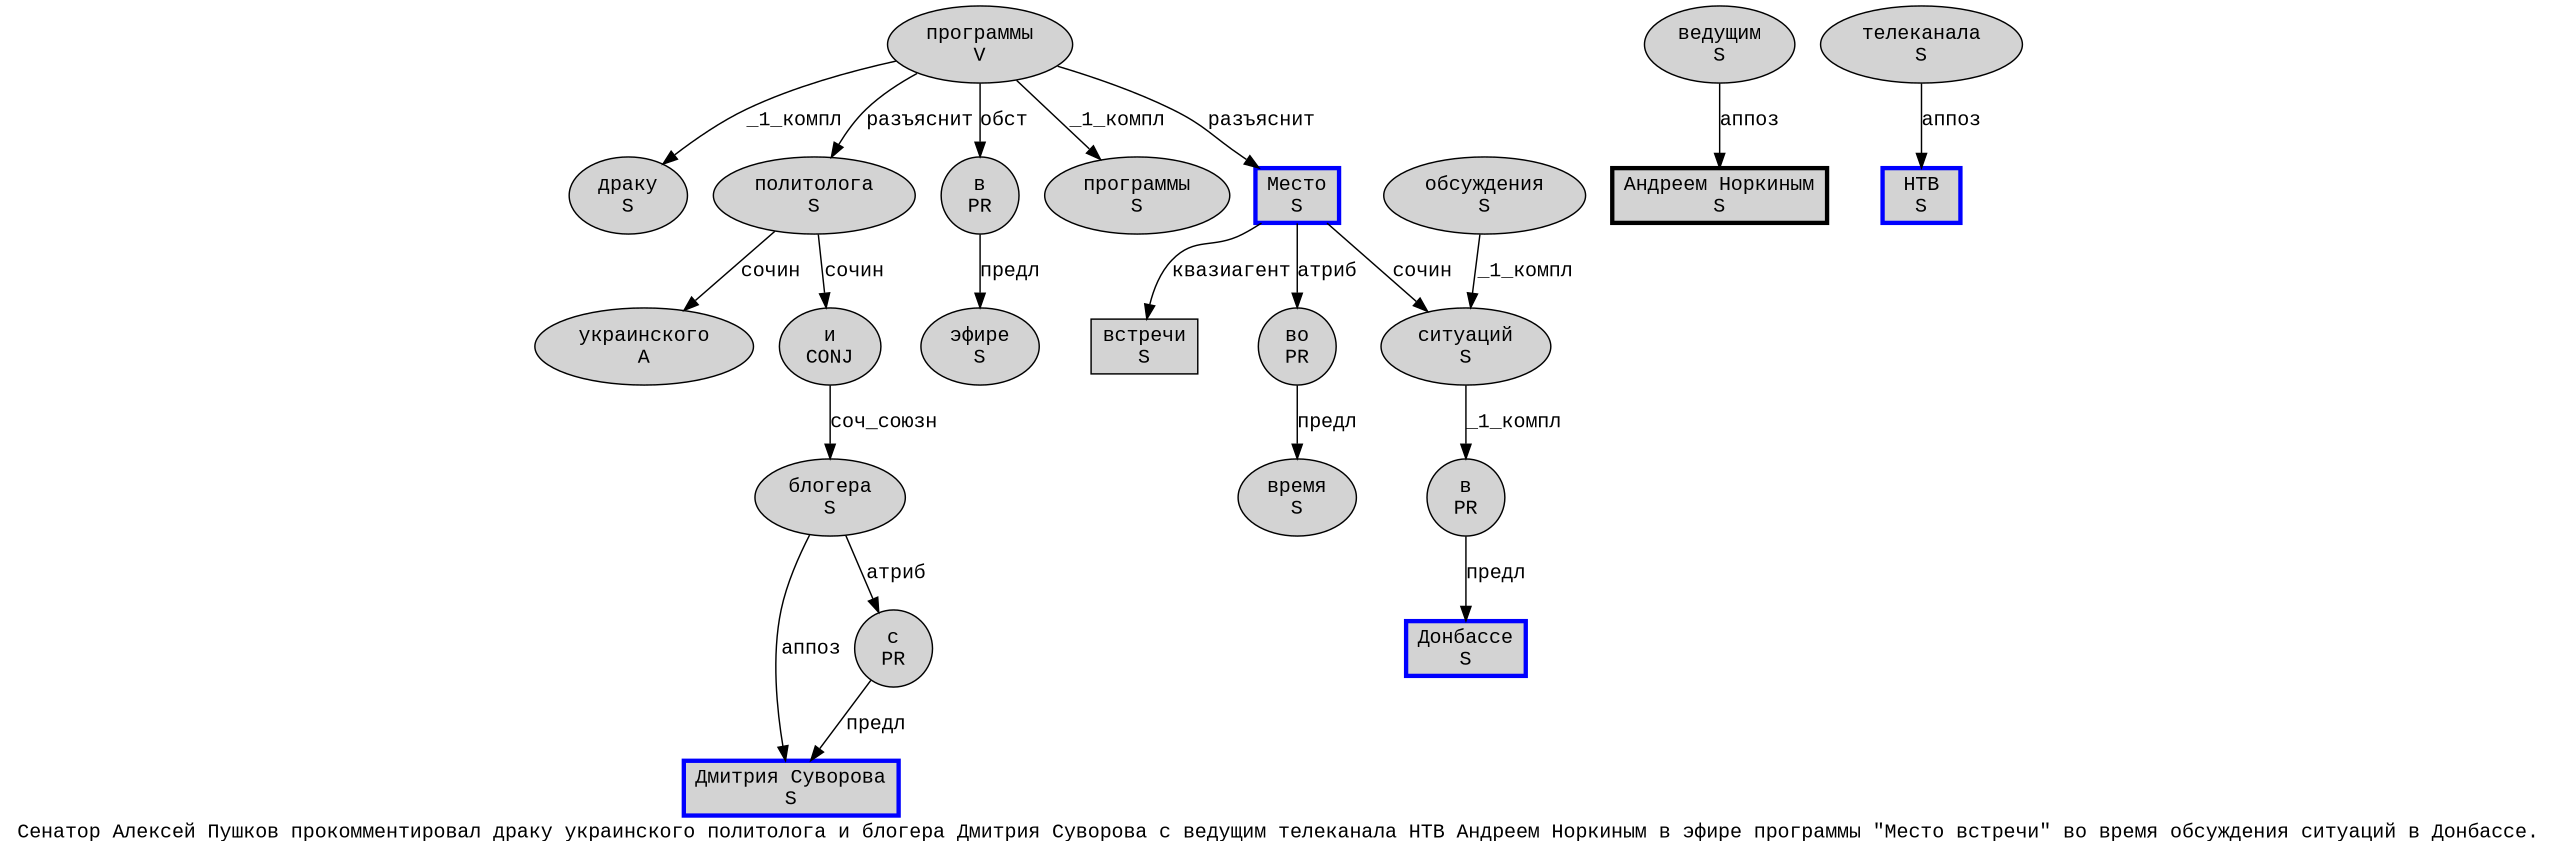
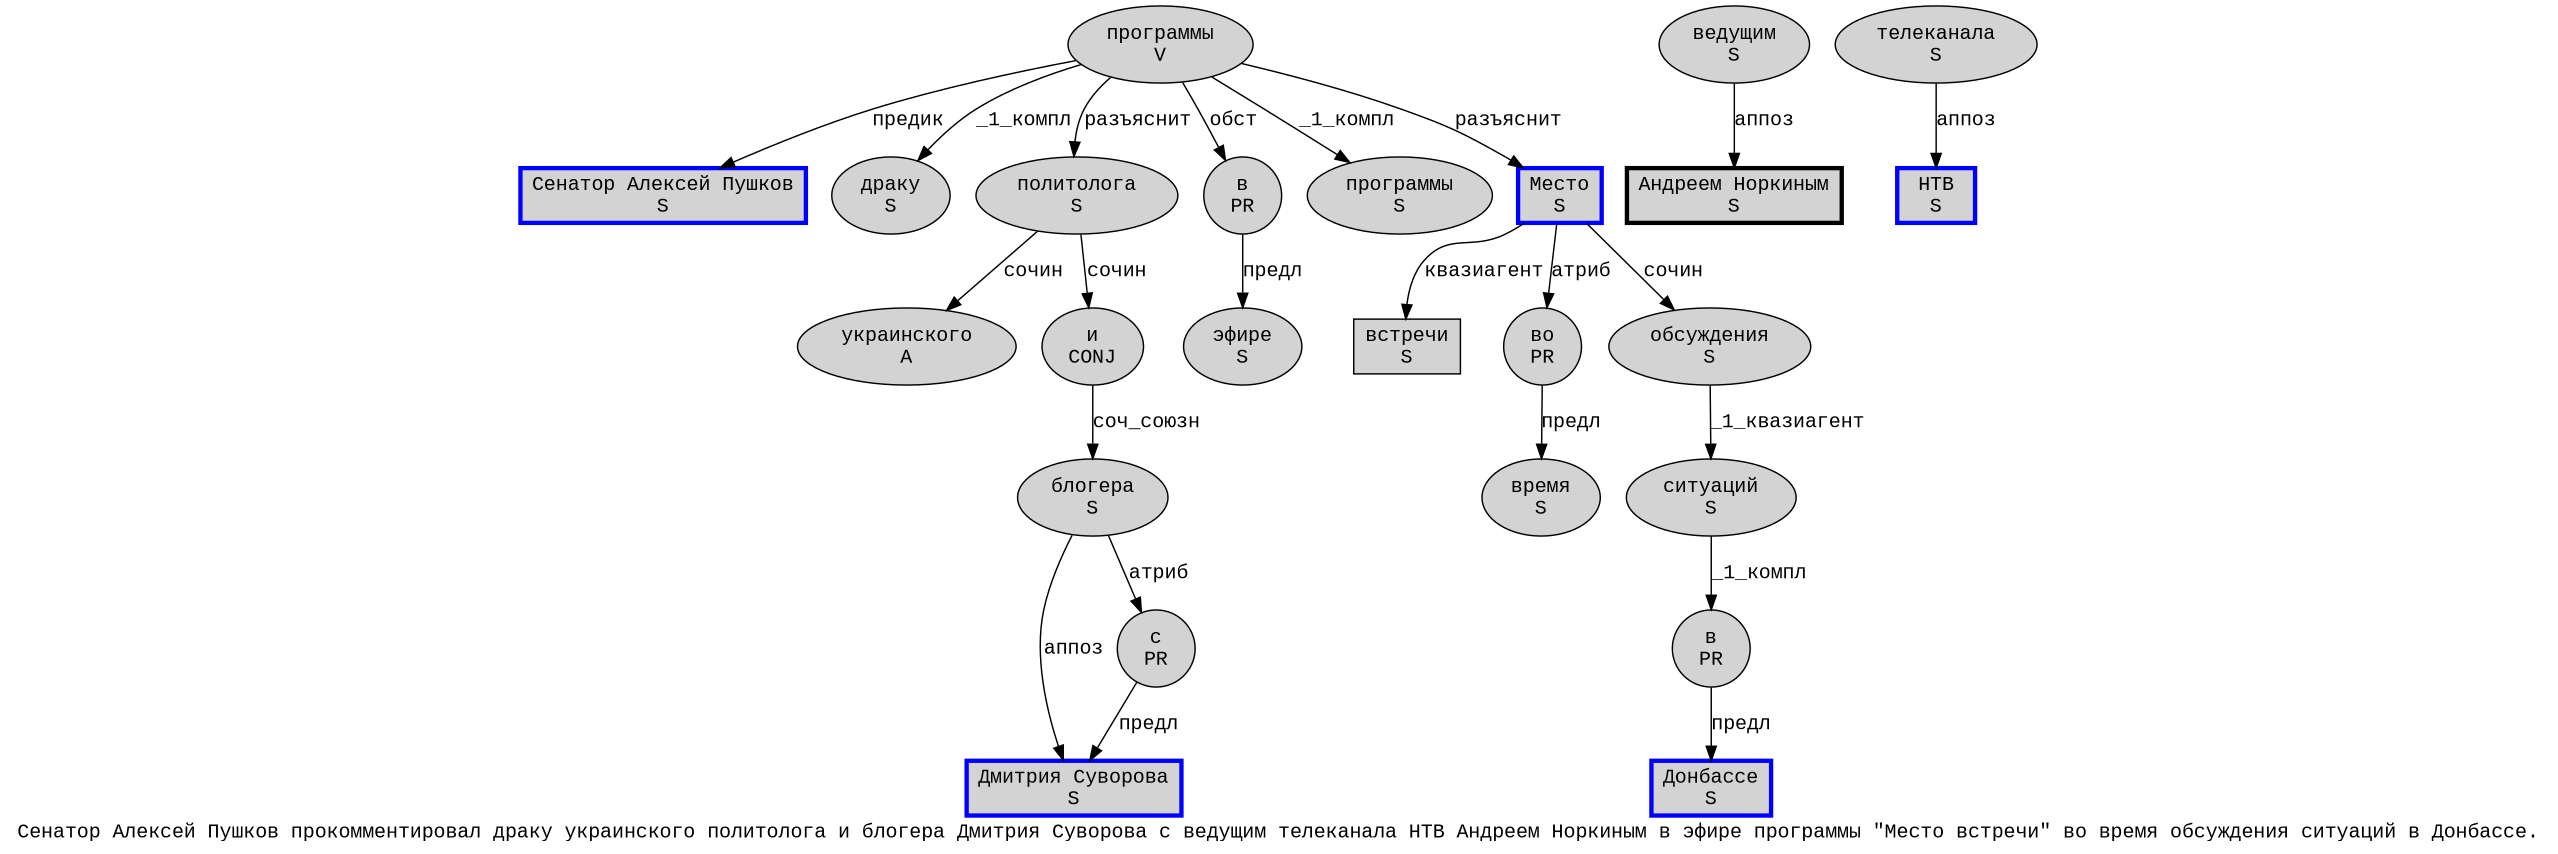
none -> (663, 196)
(1372, 262) -> (1625, 261)
(1526, 271) -> (1788, 422)
